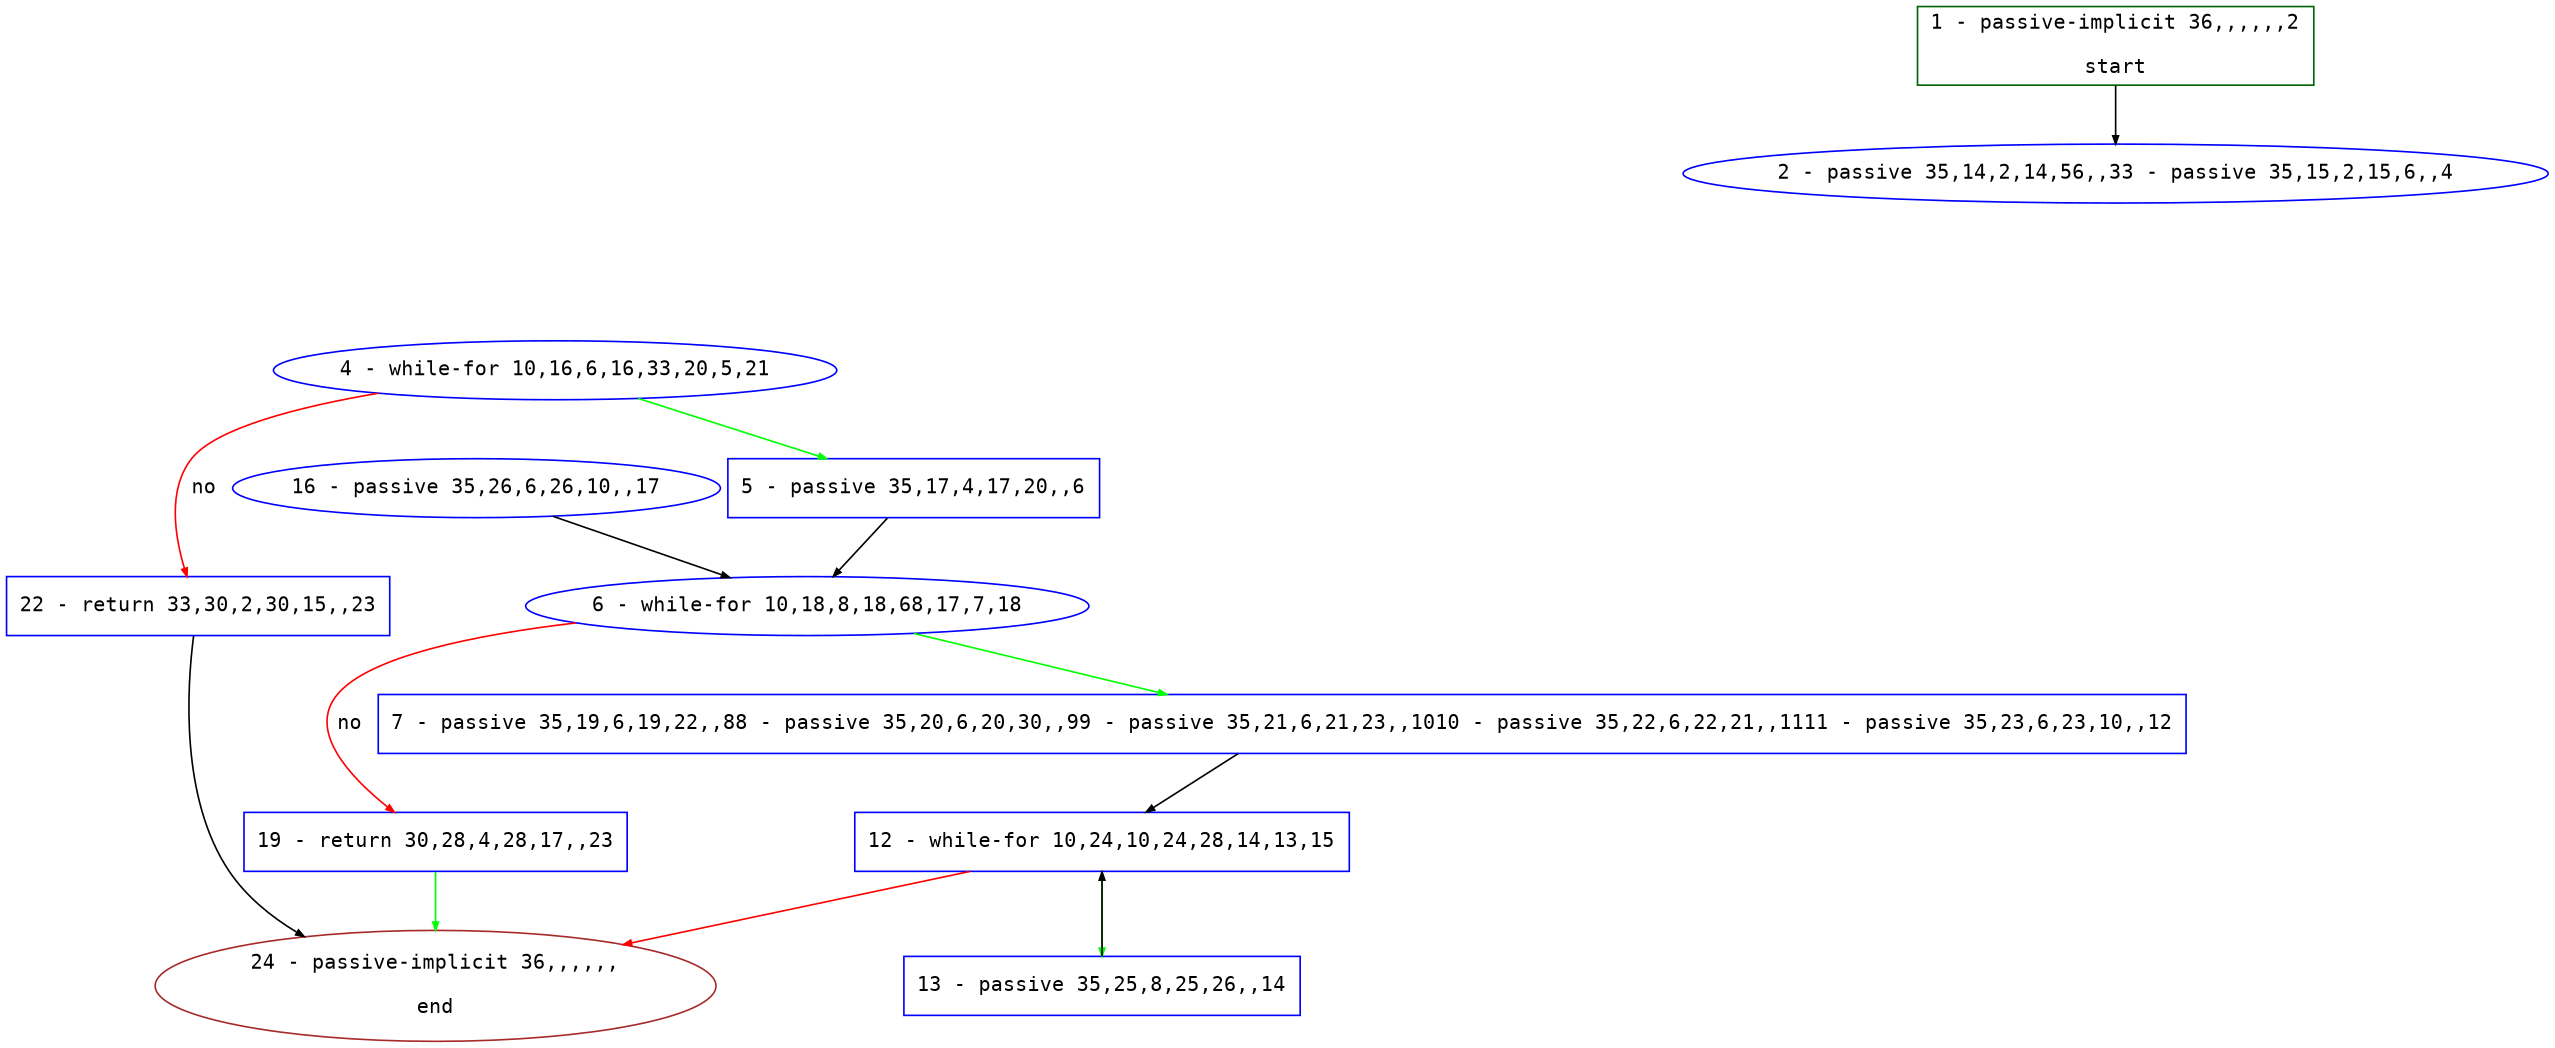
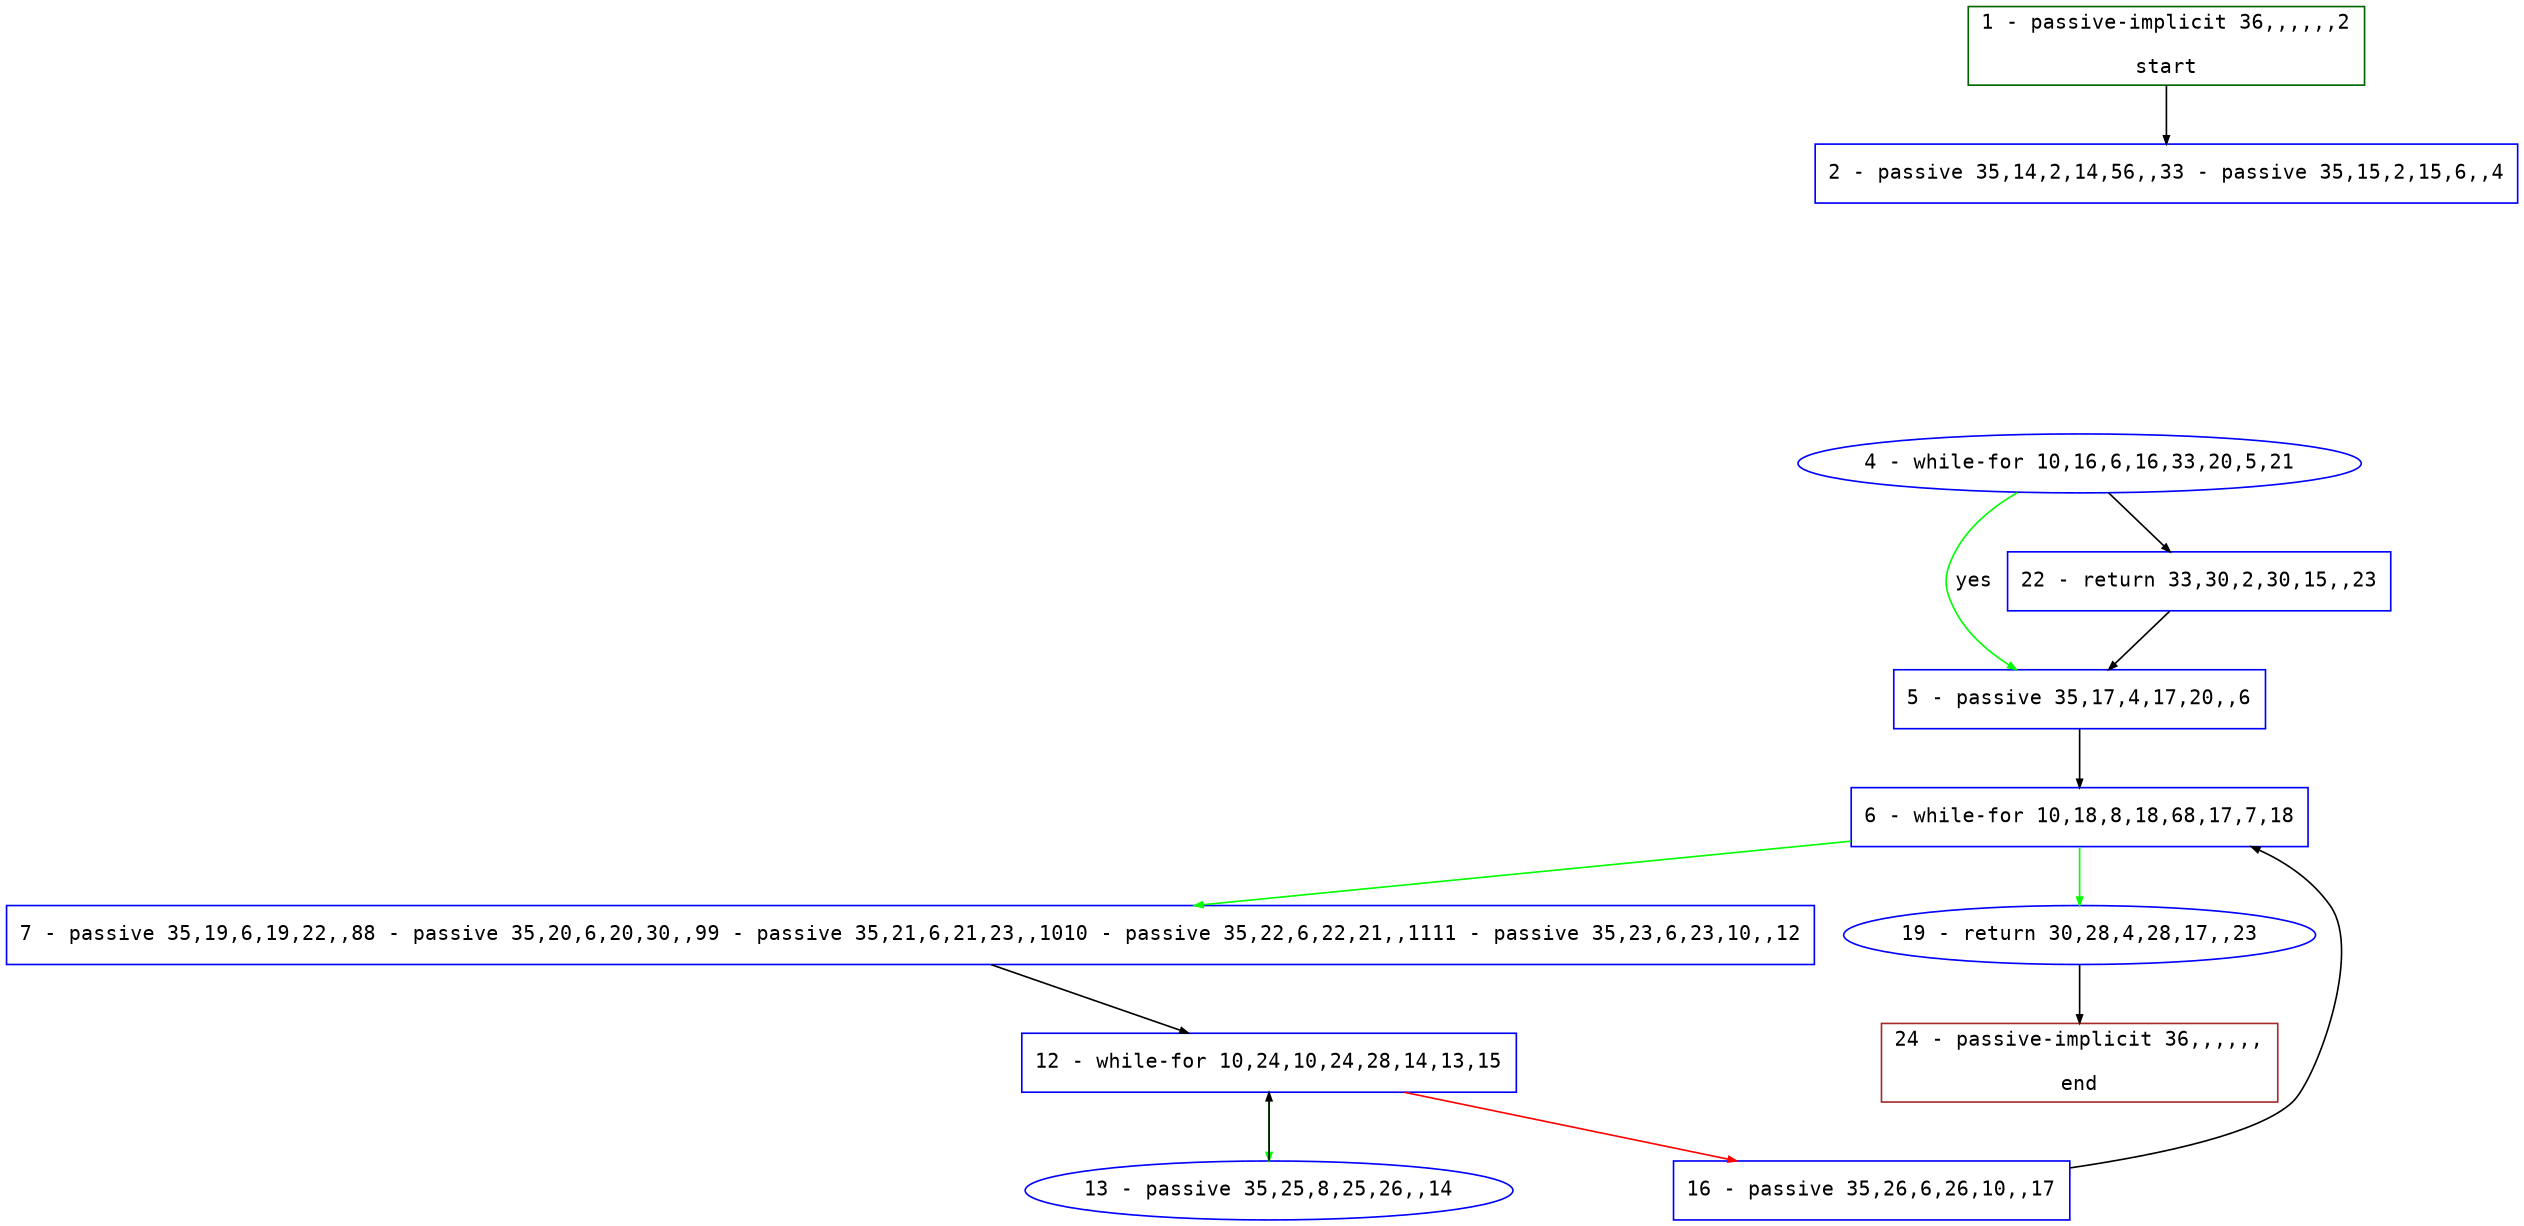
(2116, 174) -> (2166, 174)
(227, 434) -> (2136, 519)
(477, 488) -> (1872, 1190)
(807, 606) -> (2080, 817)
(386, 664) -> (2080, 872)
(200, 802) -> (2142, 637)
(436, 842) -> (2080, 935)
(436, 897) -> (2080, 990)
(801, 907) -> (1566, 1126)
(436, 986) -> (2080, 1063)
(1102, 986) -> (1269, 1190)
